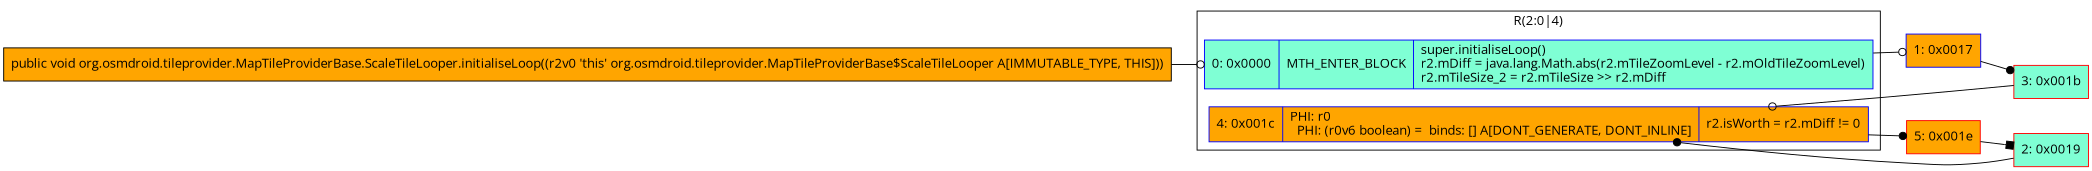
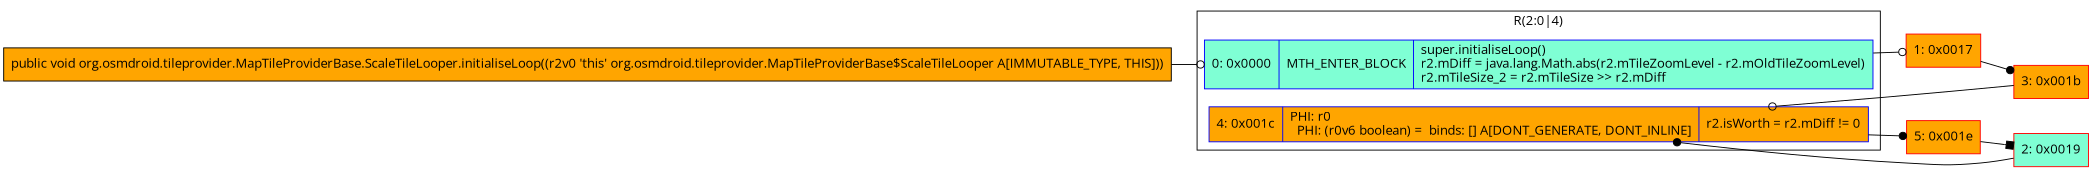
(1943, 51) -> (1943, 51)
(2051, 82) -> (2051, 82)
